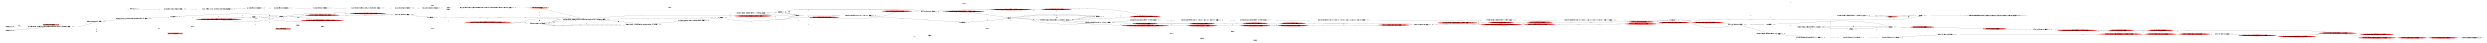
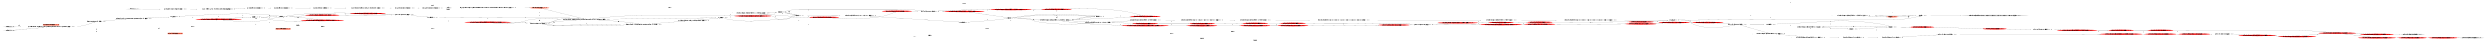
none -> (2412, 34)
